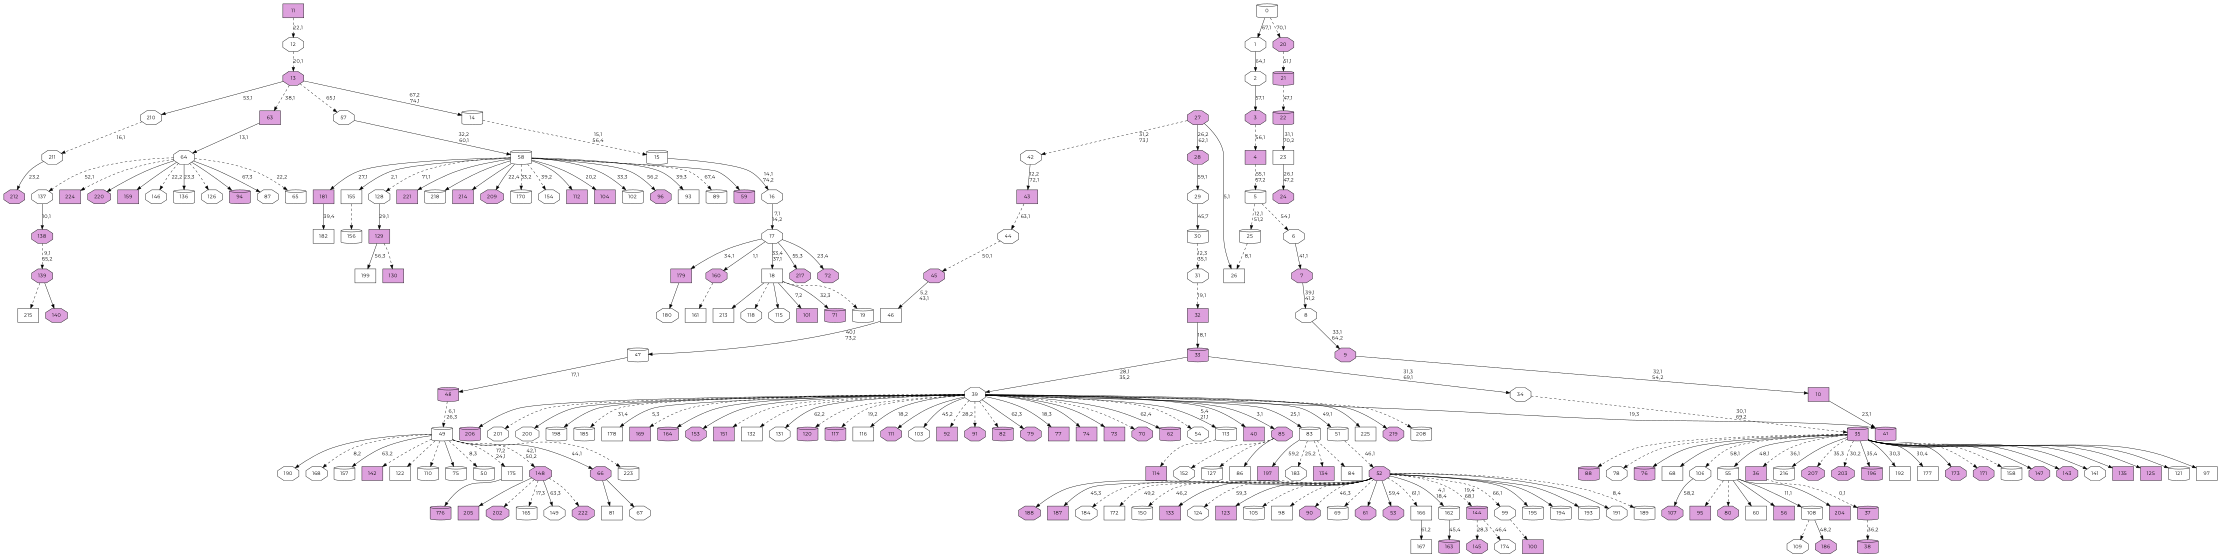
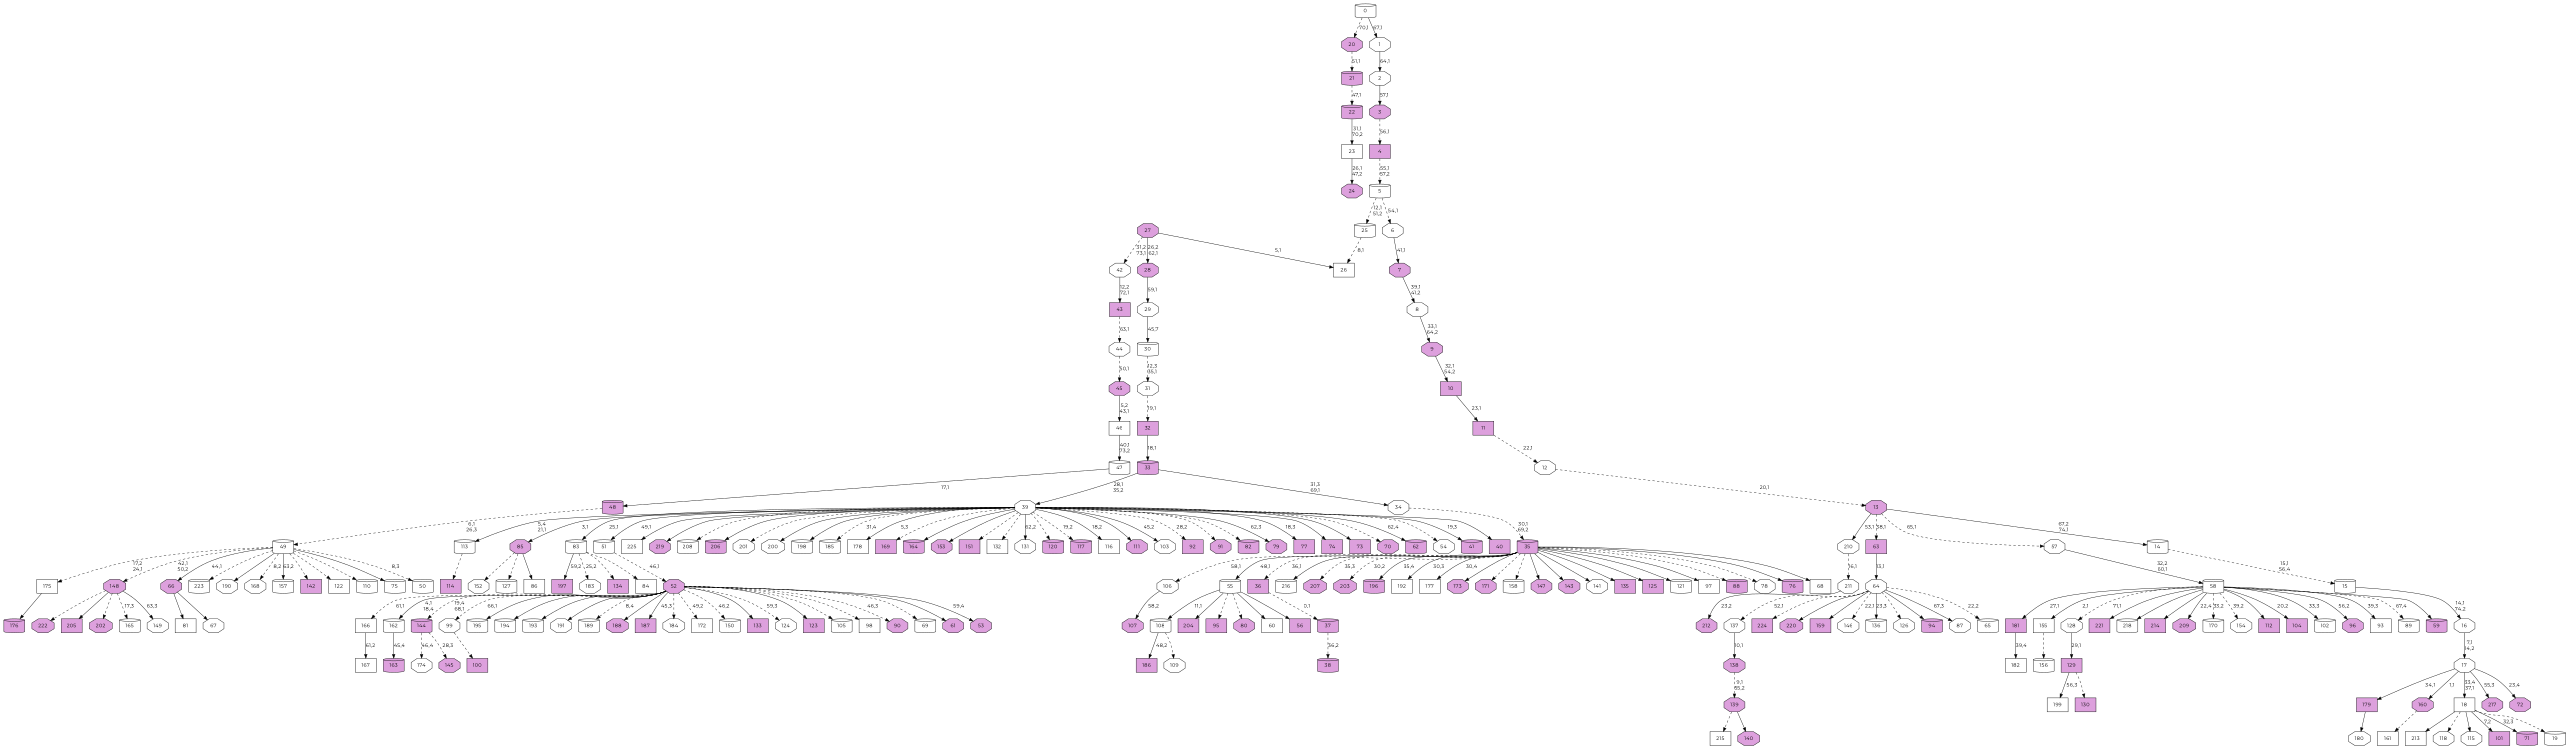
(177, 177) -> (1870, 606)
(1850, 413) -> (1466, 407)
(1826, 547) -> (1147, 665)
